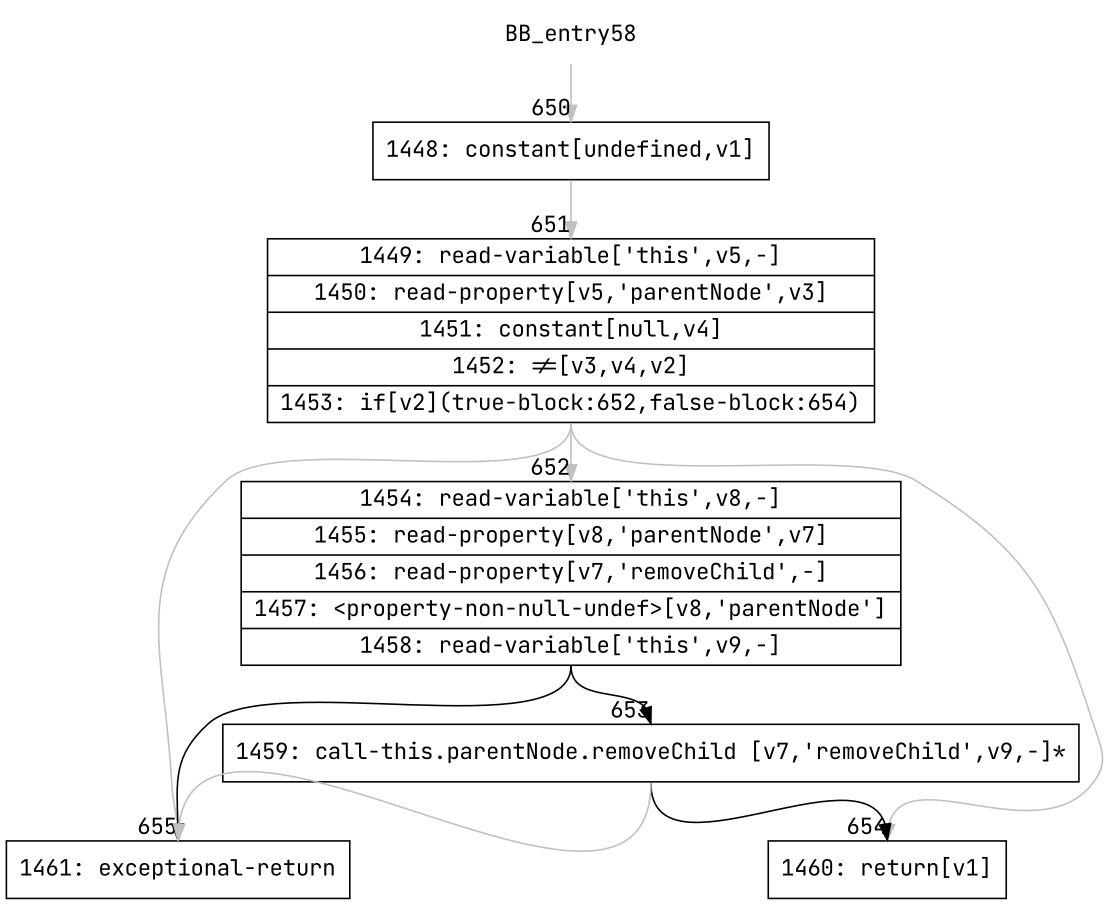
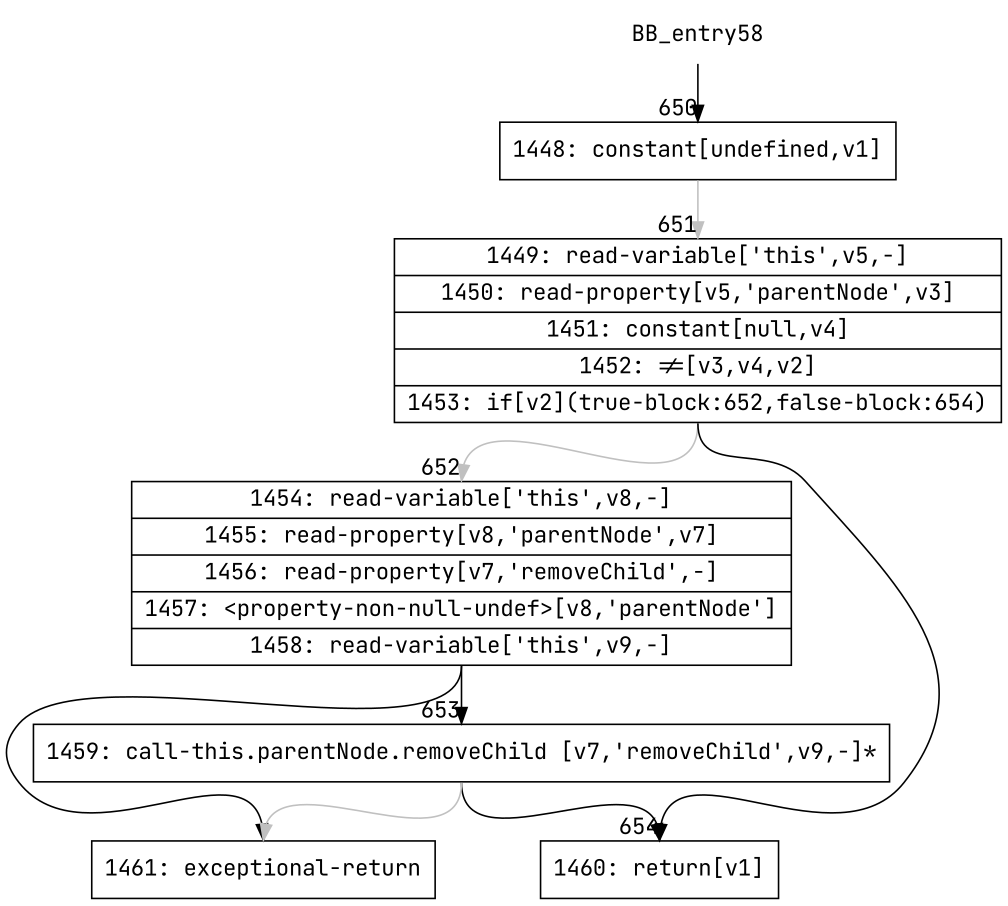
(571, 85) -> (698, 85)
(226, 481) -> none
(1008, 552) -> (937, 681)
